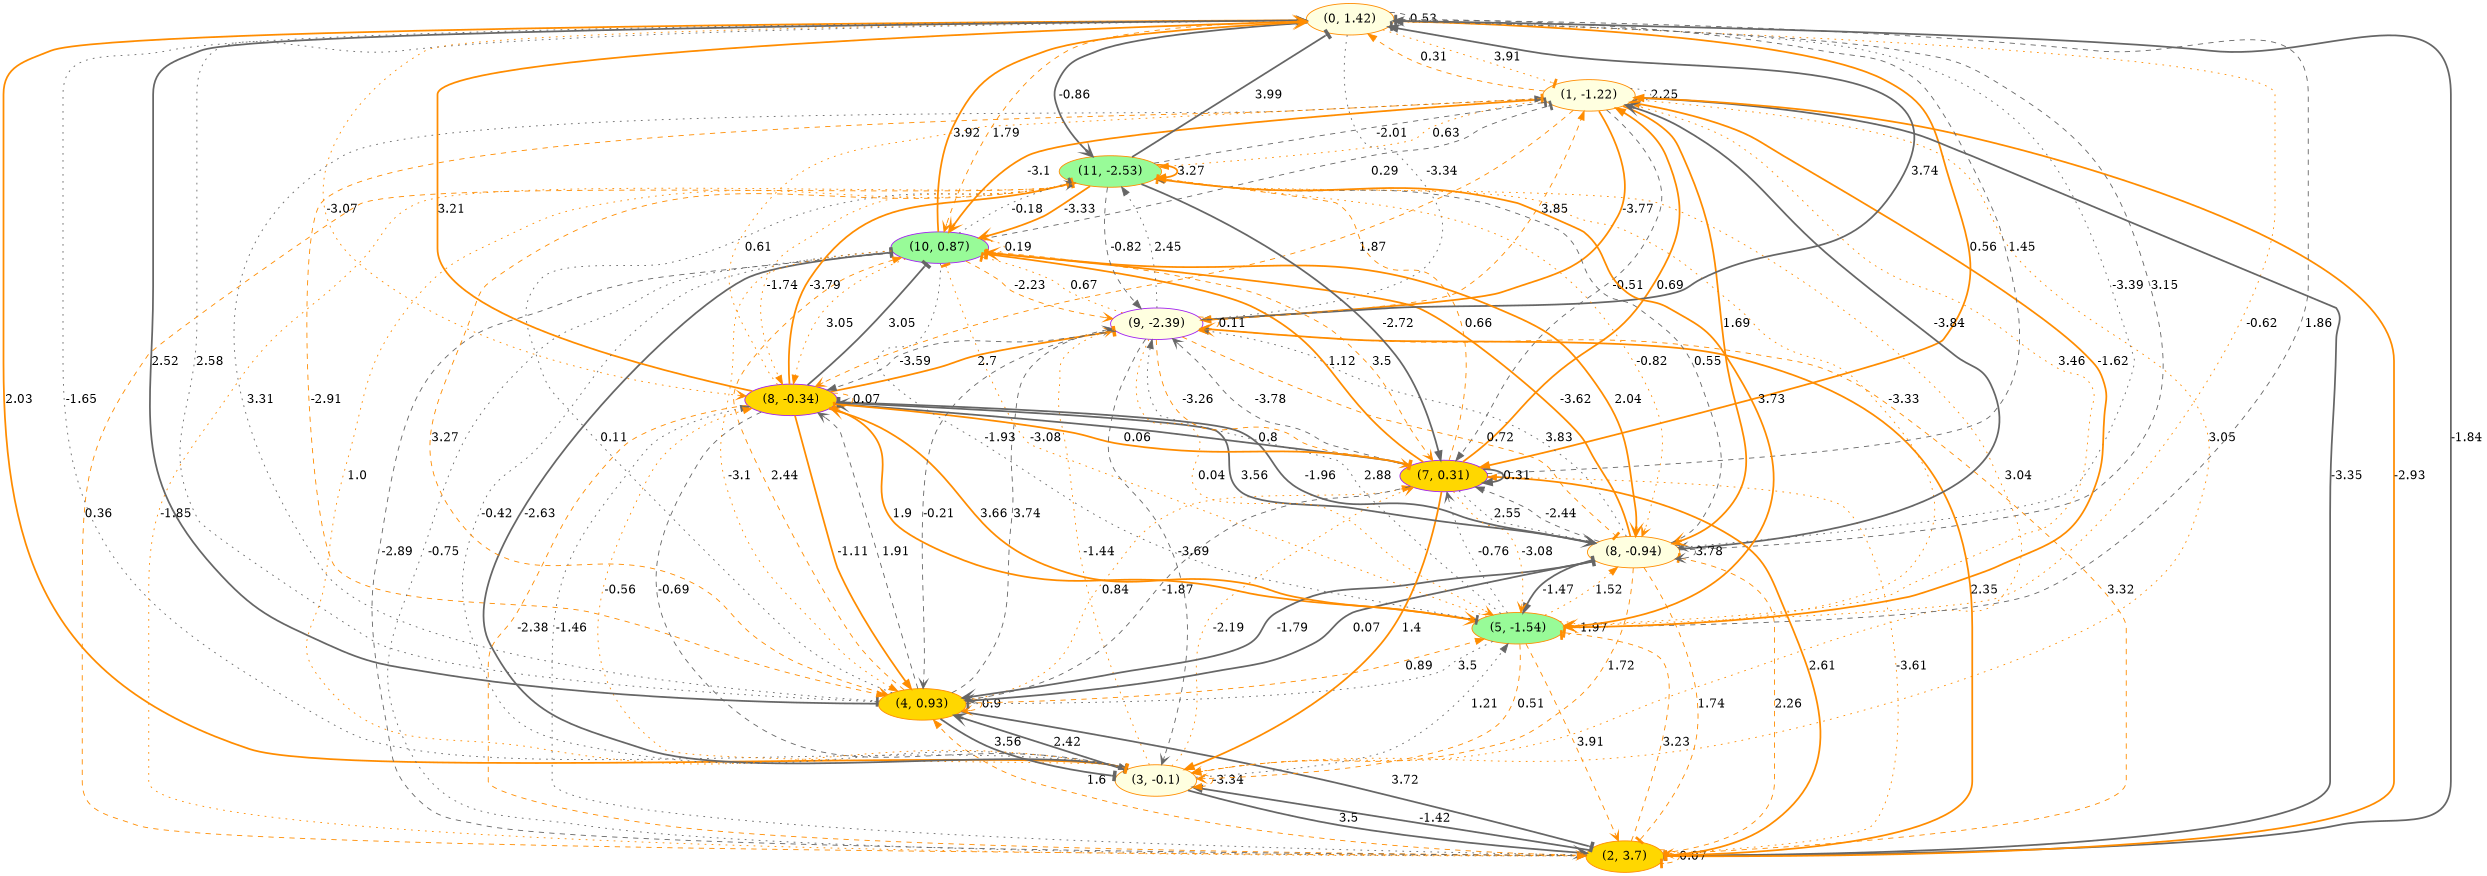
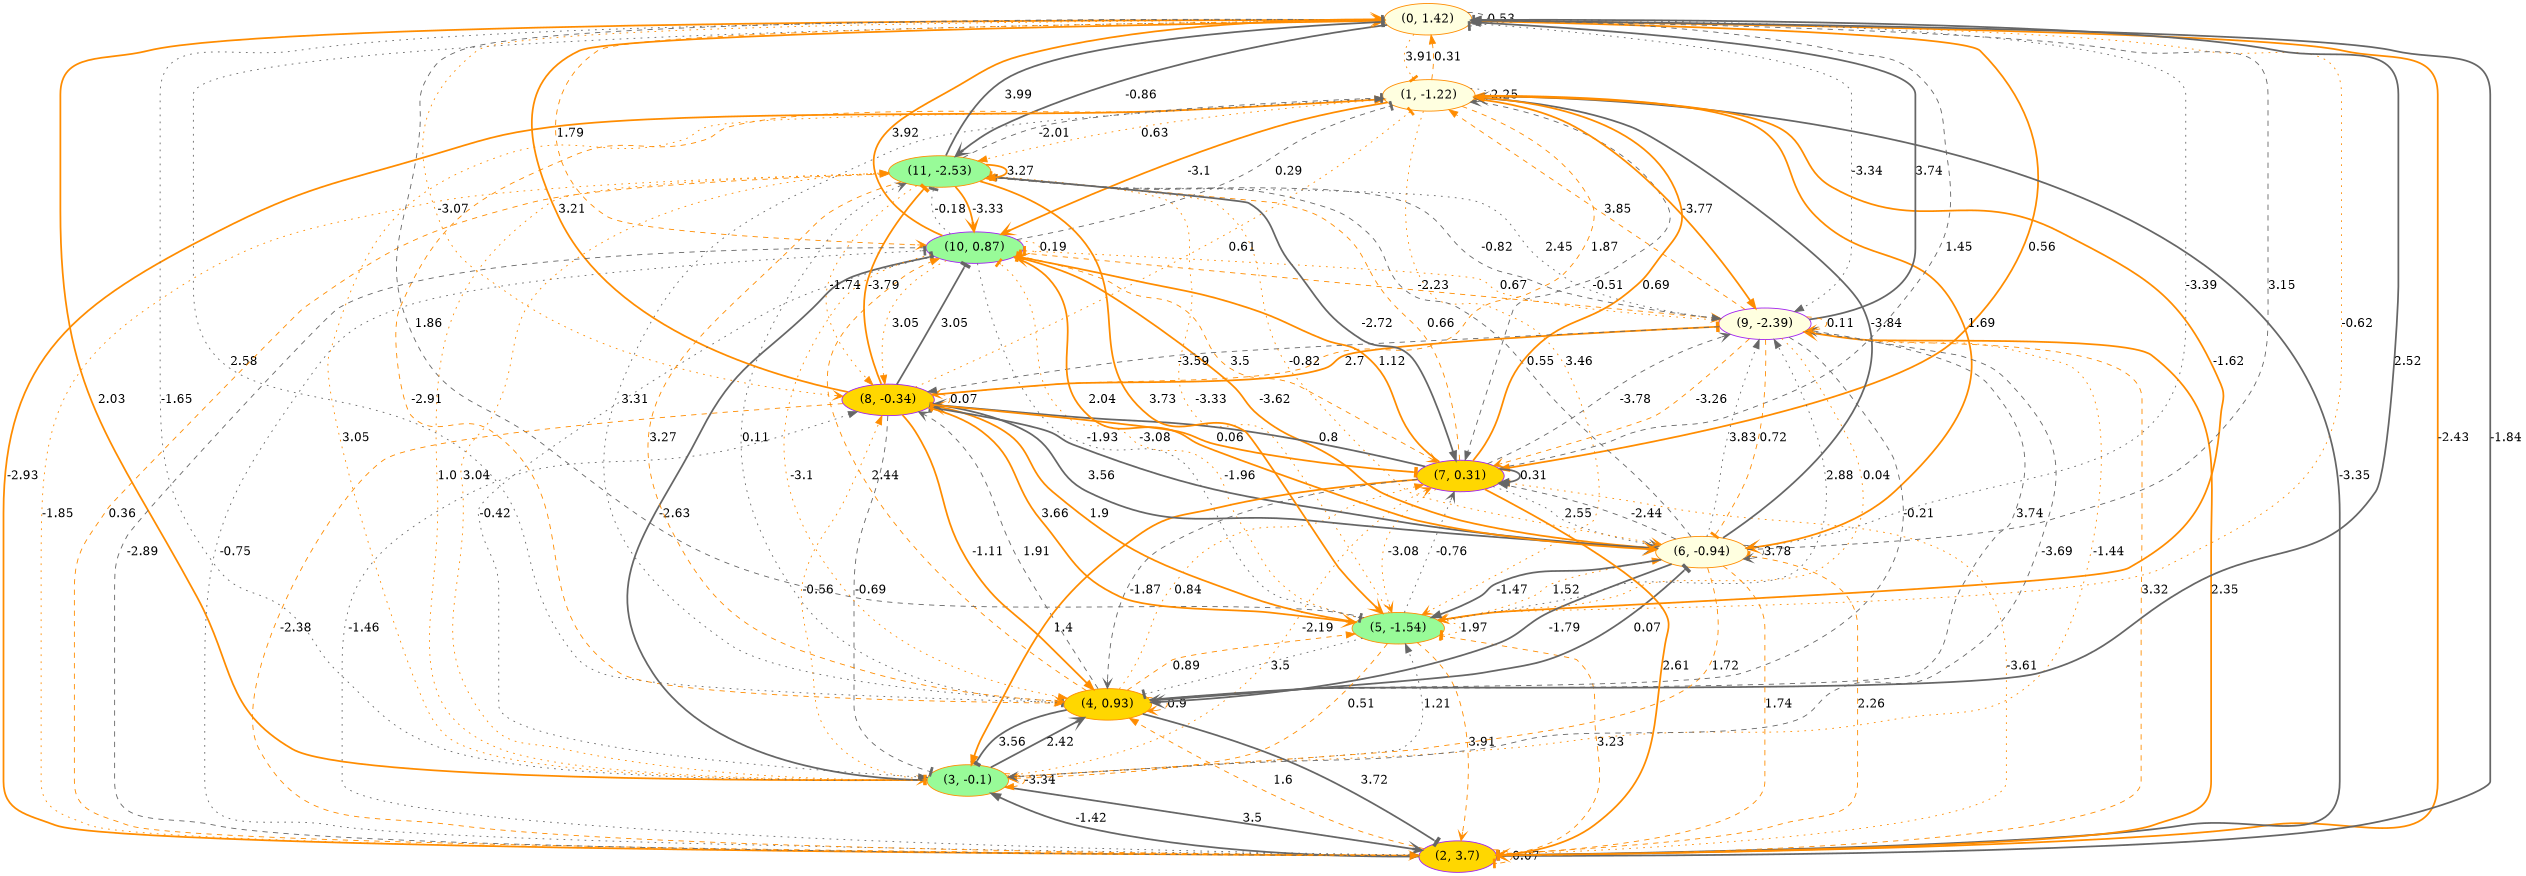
none -> (2438, 425)
(1634, 552) -> (1702, 552)
(1156, 780) -> (968, 780)
(1625, 857) -> (1458, 857)
